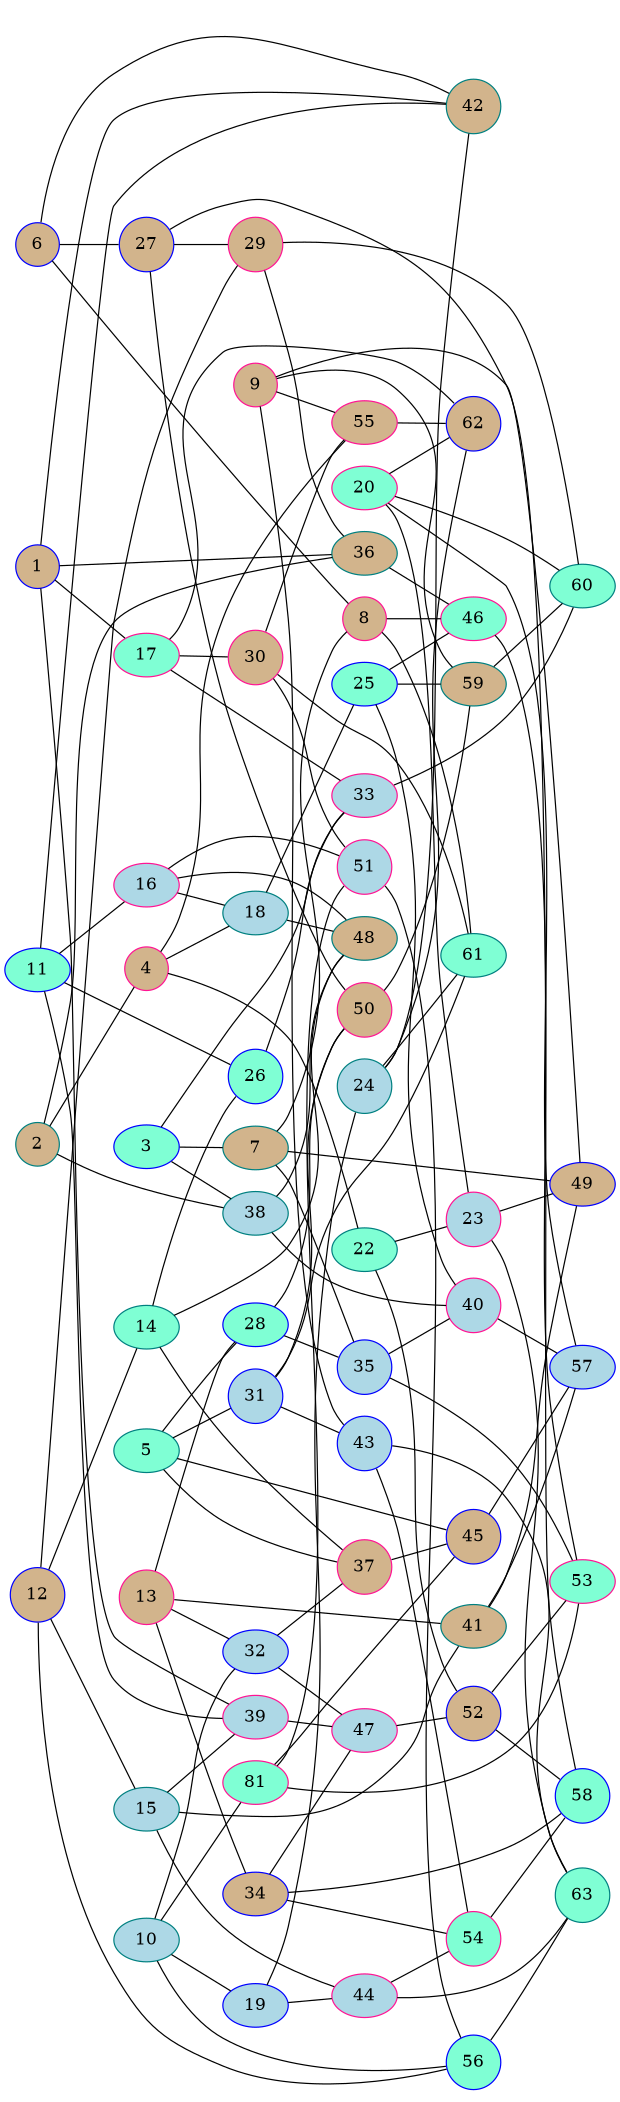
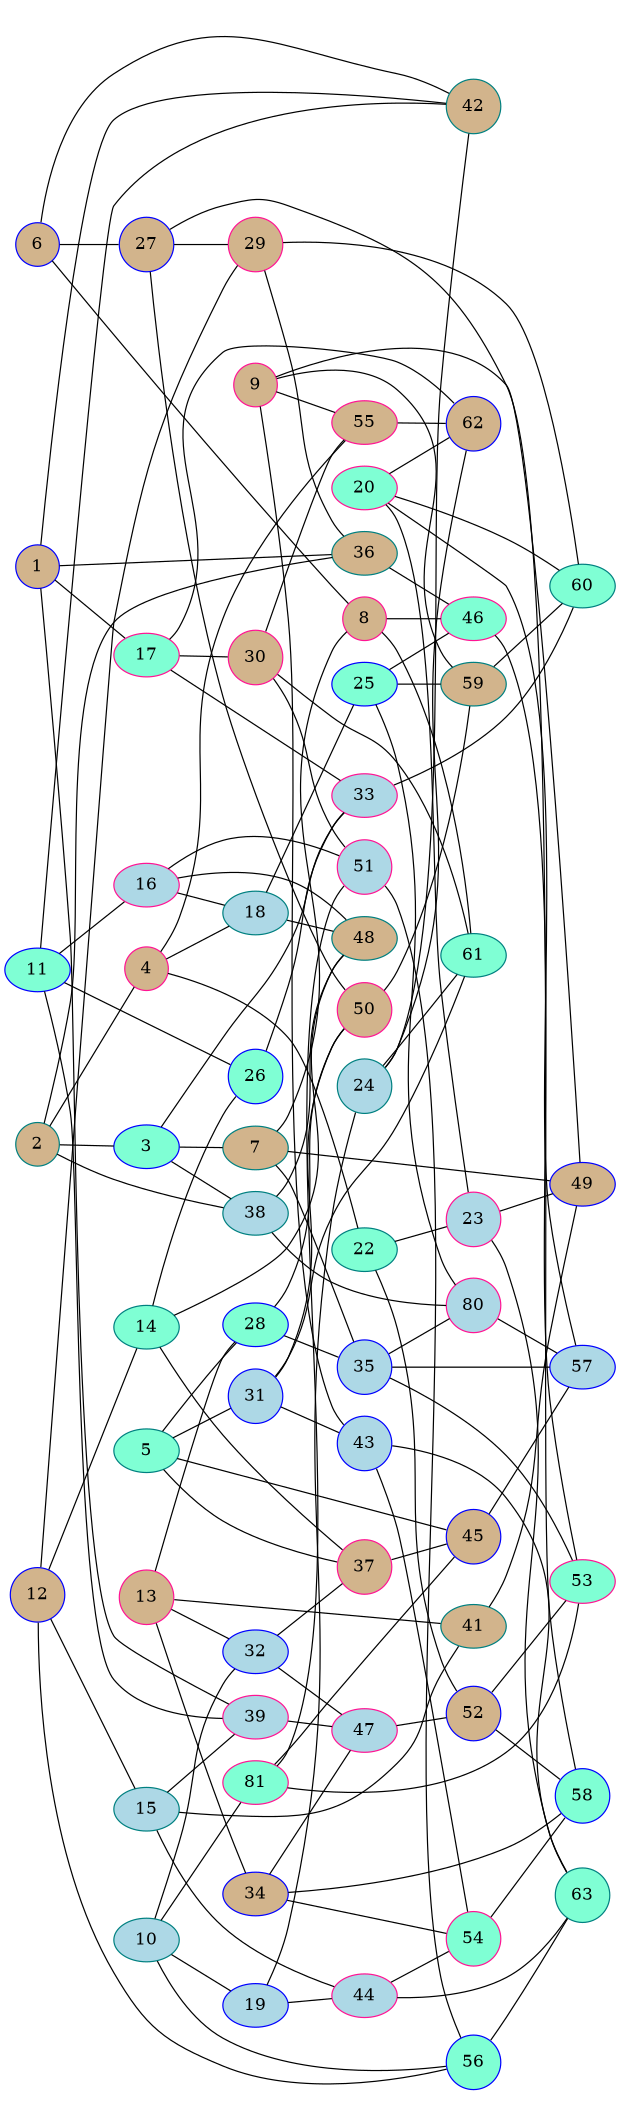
none -> (87, 1145)
(474, 1305) -> (474, 1305)
(538, 1500) -> (471, 1367)
